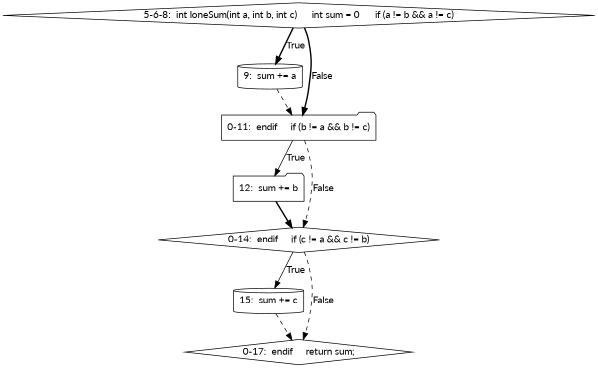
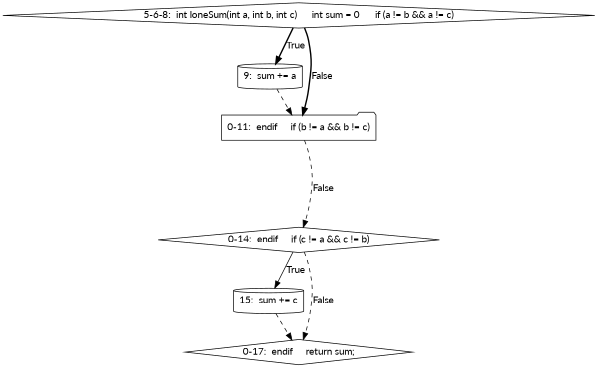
(269, 189) -> none
